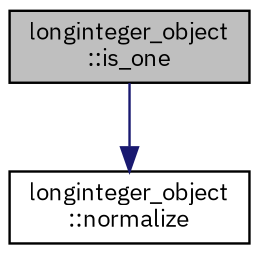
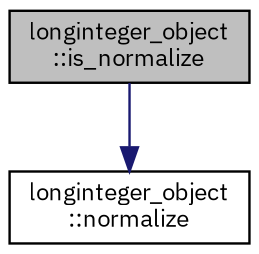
(130, 47) -> (130, 47)
